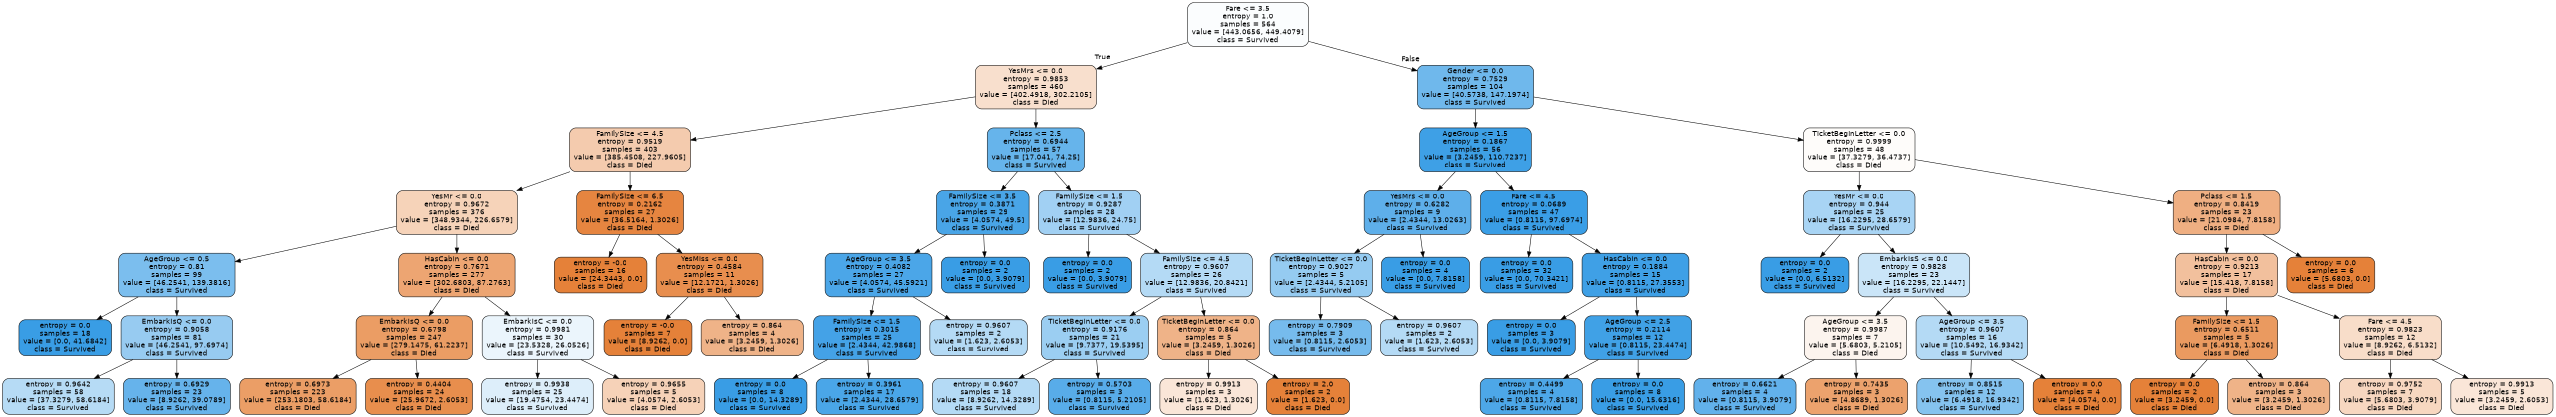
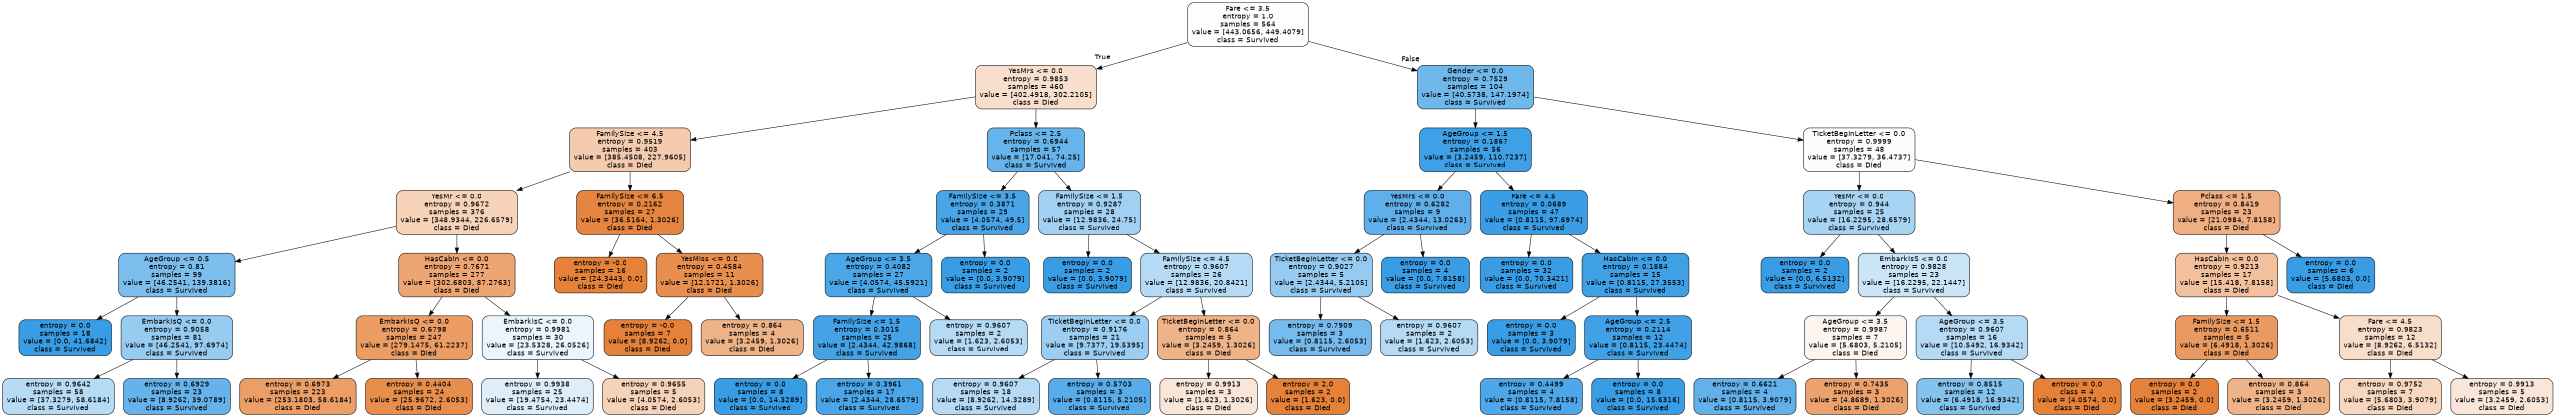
(2331, 275) -> (2331, 275)
(2077, 396) -> (2077, 396)
